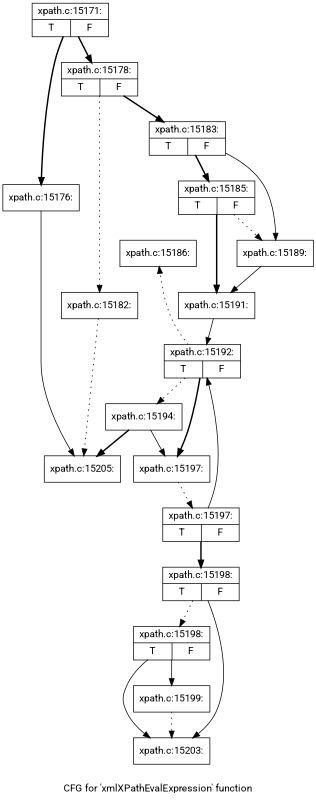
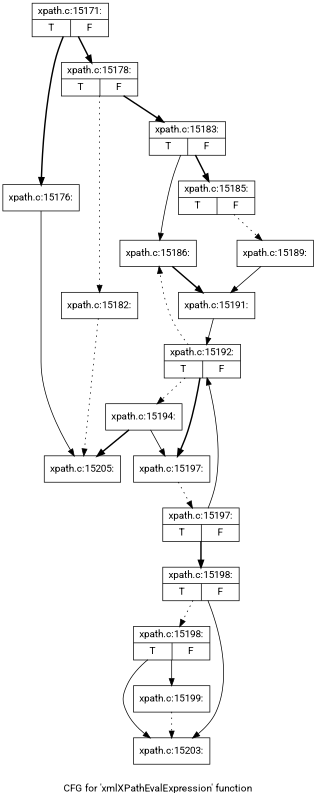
(263, 185) -> (168, 193)
(217, 250) -> (185, 277)
